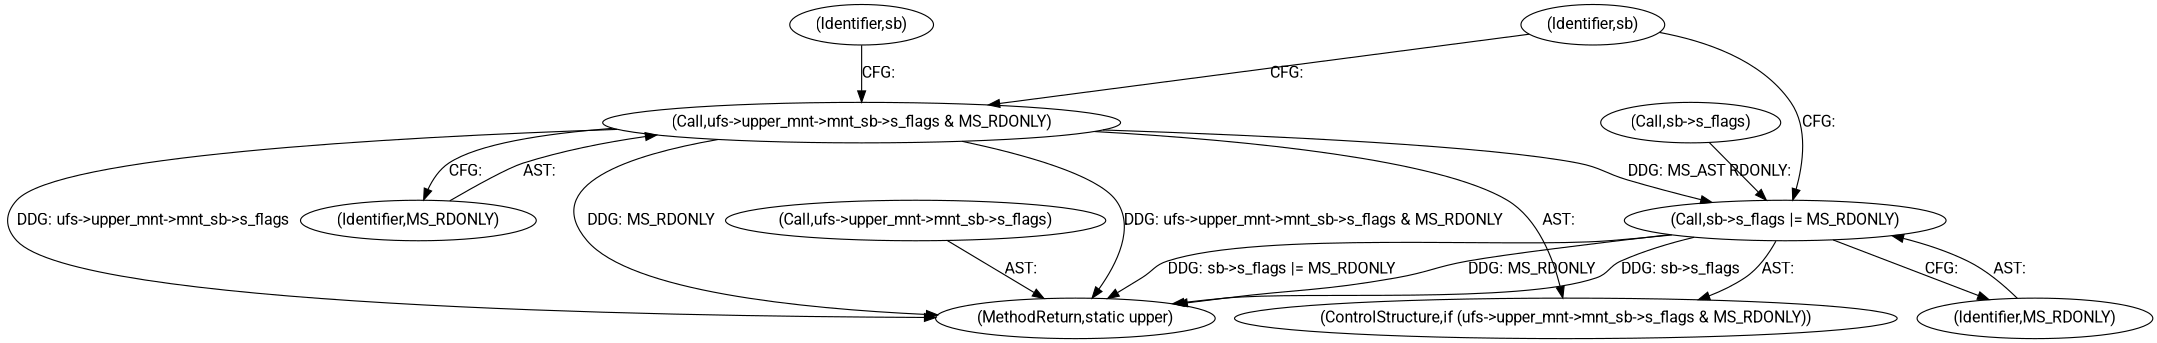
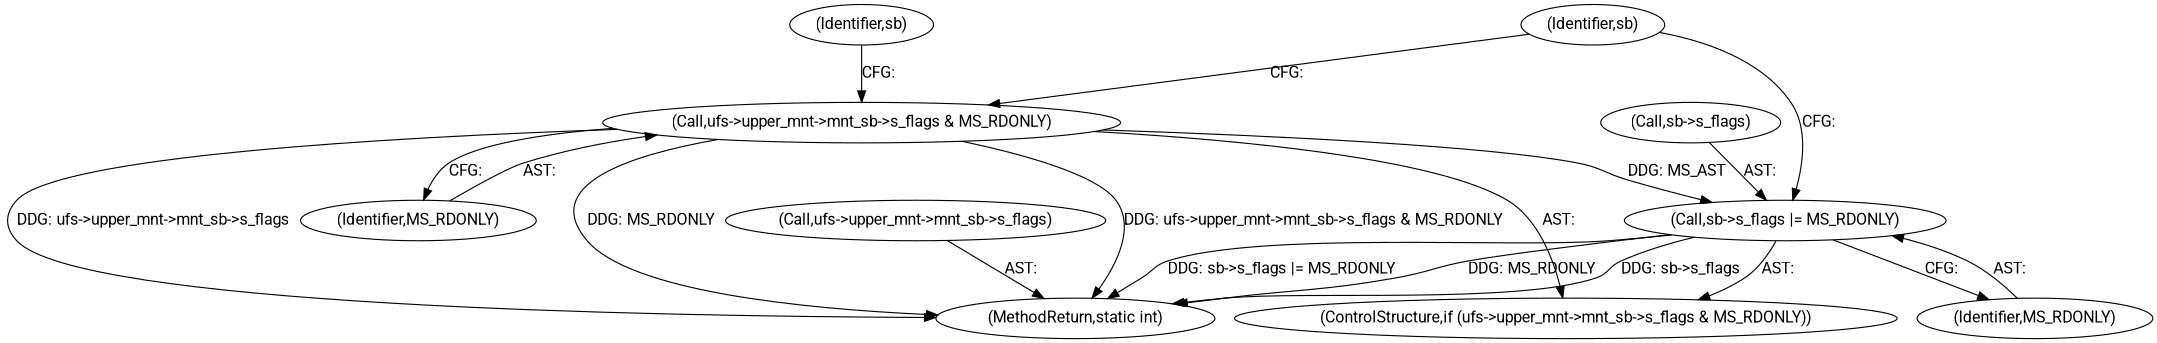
(1763, 172) -> (1763, 172)
(1075, 318) -> (1075, 318)
